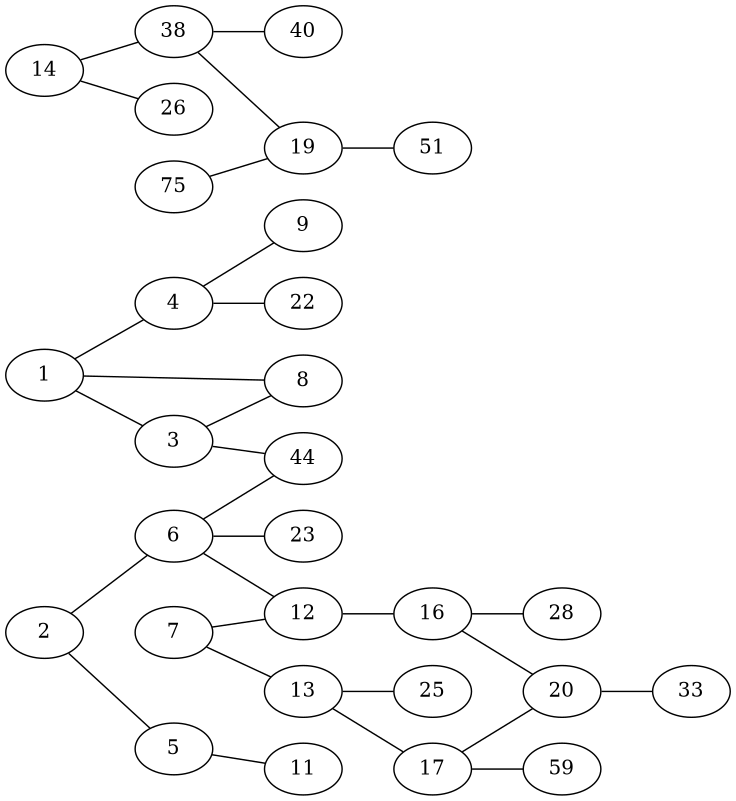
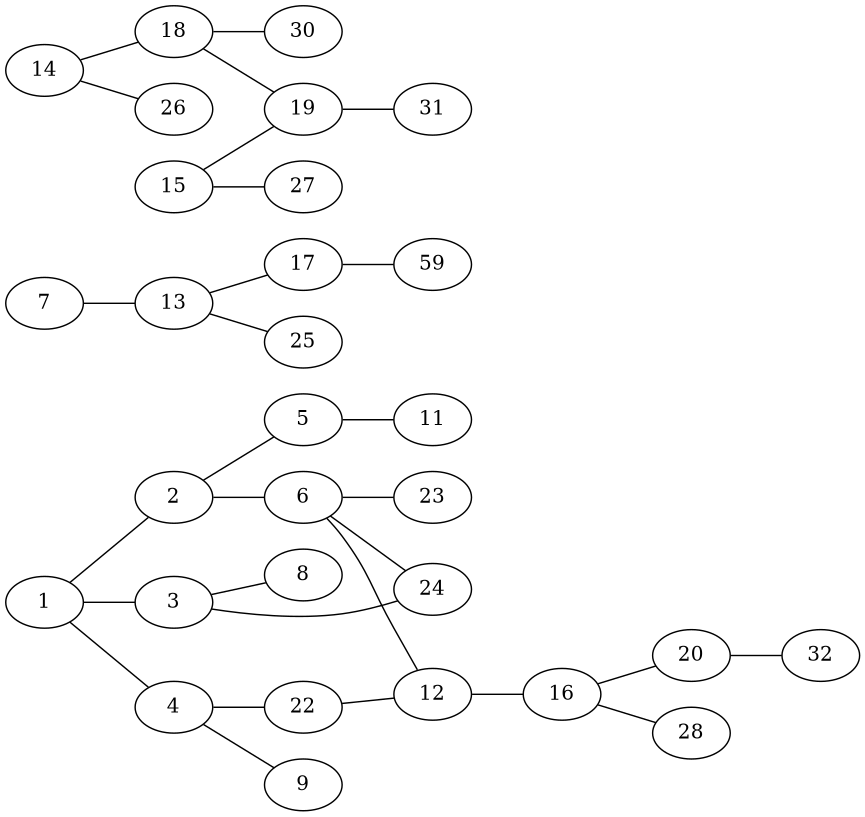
(174, 32) -> (174, 32)
(303, 32) -> (303, 32)
(433, 148) -> (433, 109)
(174, 187) -> (174, 187)
none -> (303, 187)
(174, 378) -> (109, 550)
(303, 459) -> (433, 589)
(238, 623) -> (368, 701)
(691, 691) -> (821, 656)
(497, 730) -> none
